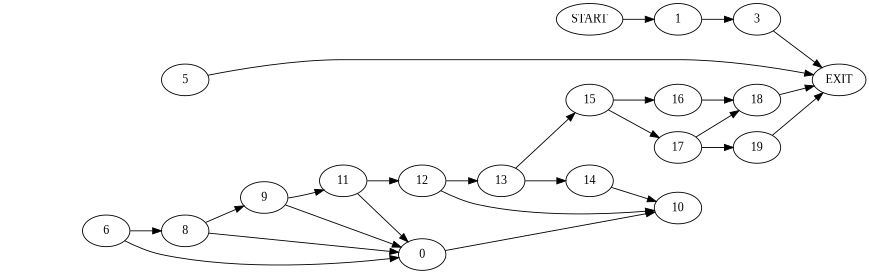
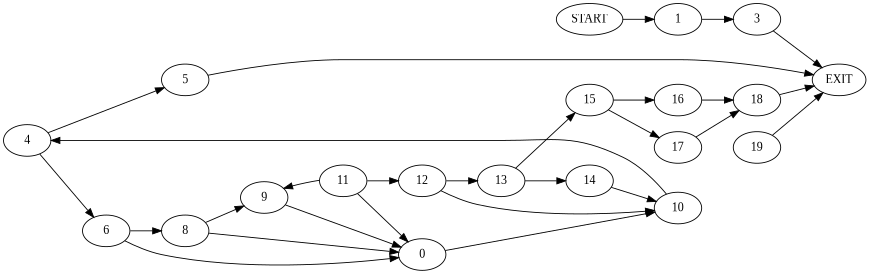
none -> (27, 140)
(713, 147) -> none
(302, 195) -> (306, 183)
